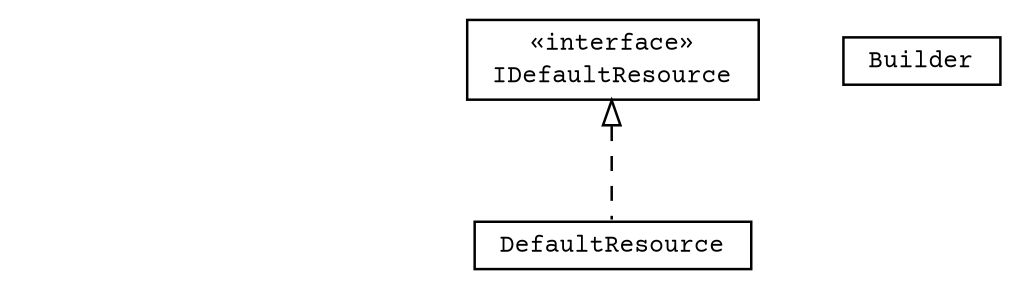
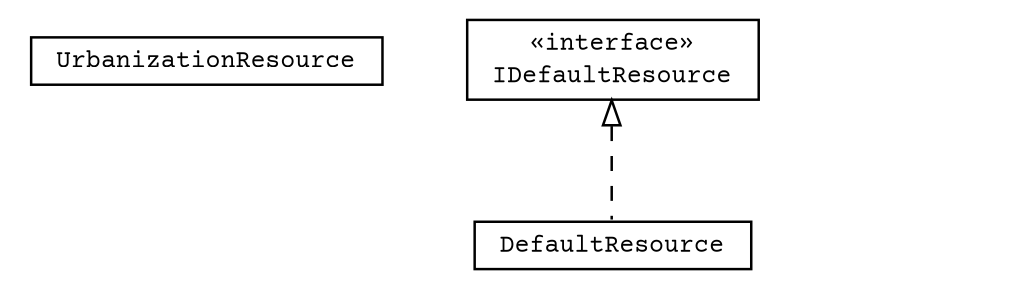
none -> (206, 60)
(921, 60) -> none
